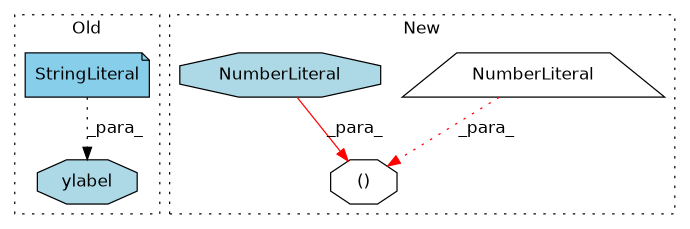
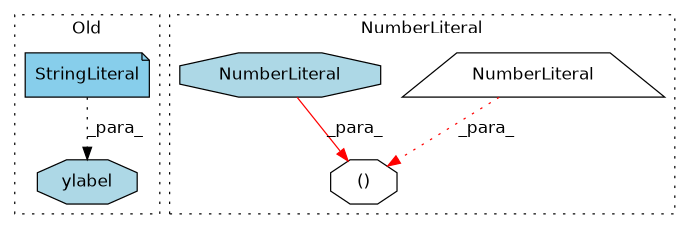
(422, 29) -> (422, 29)
